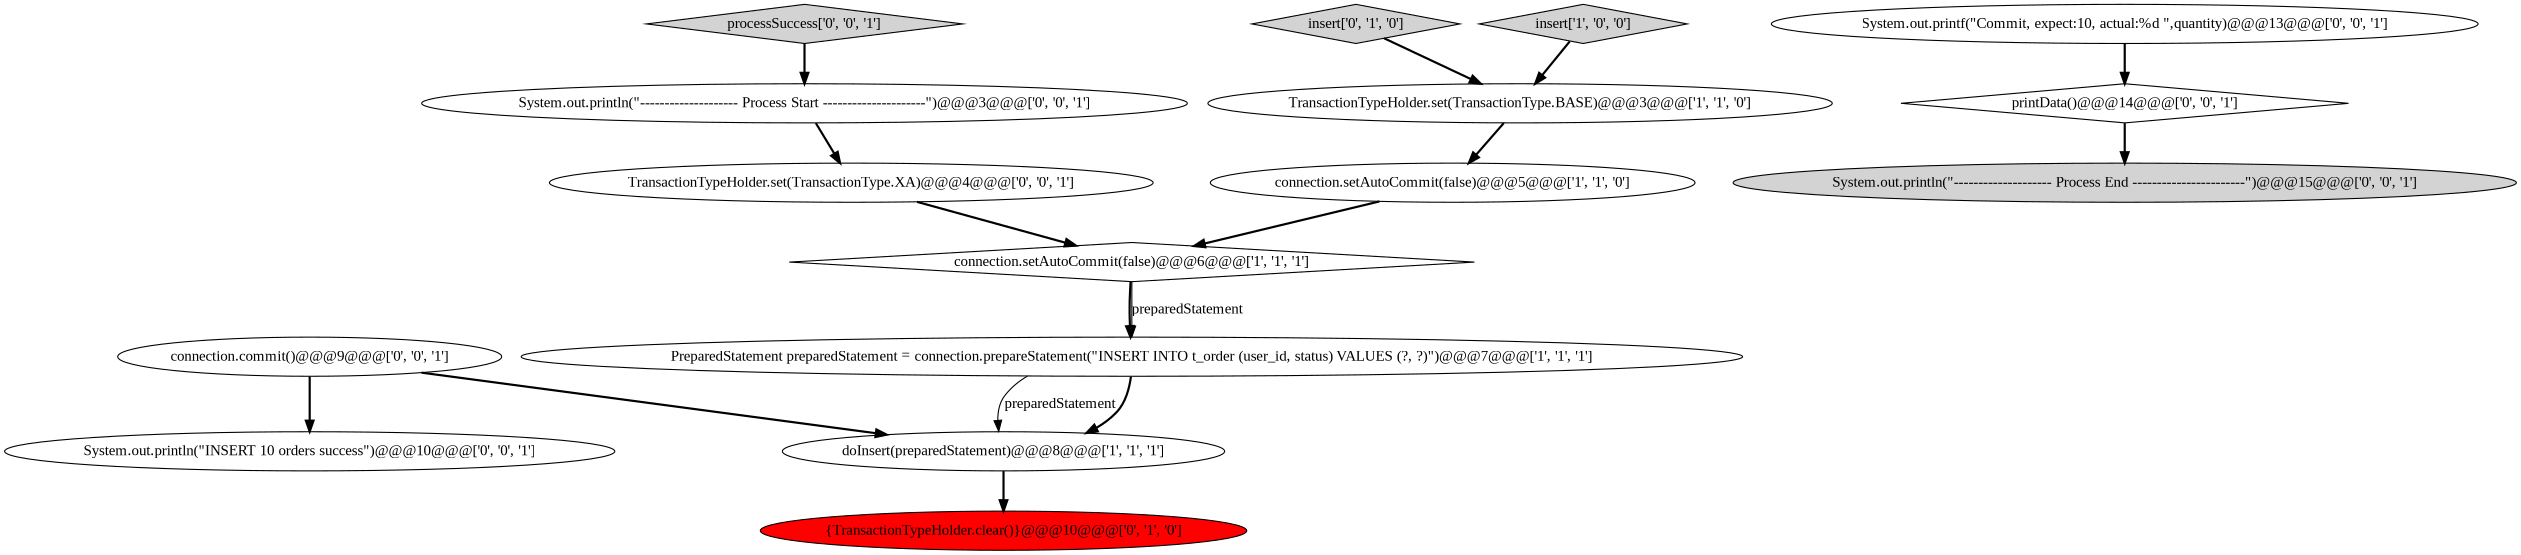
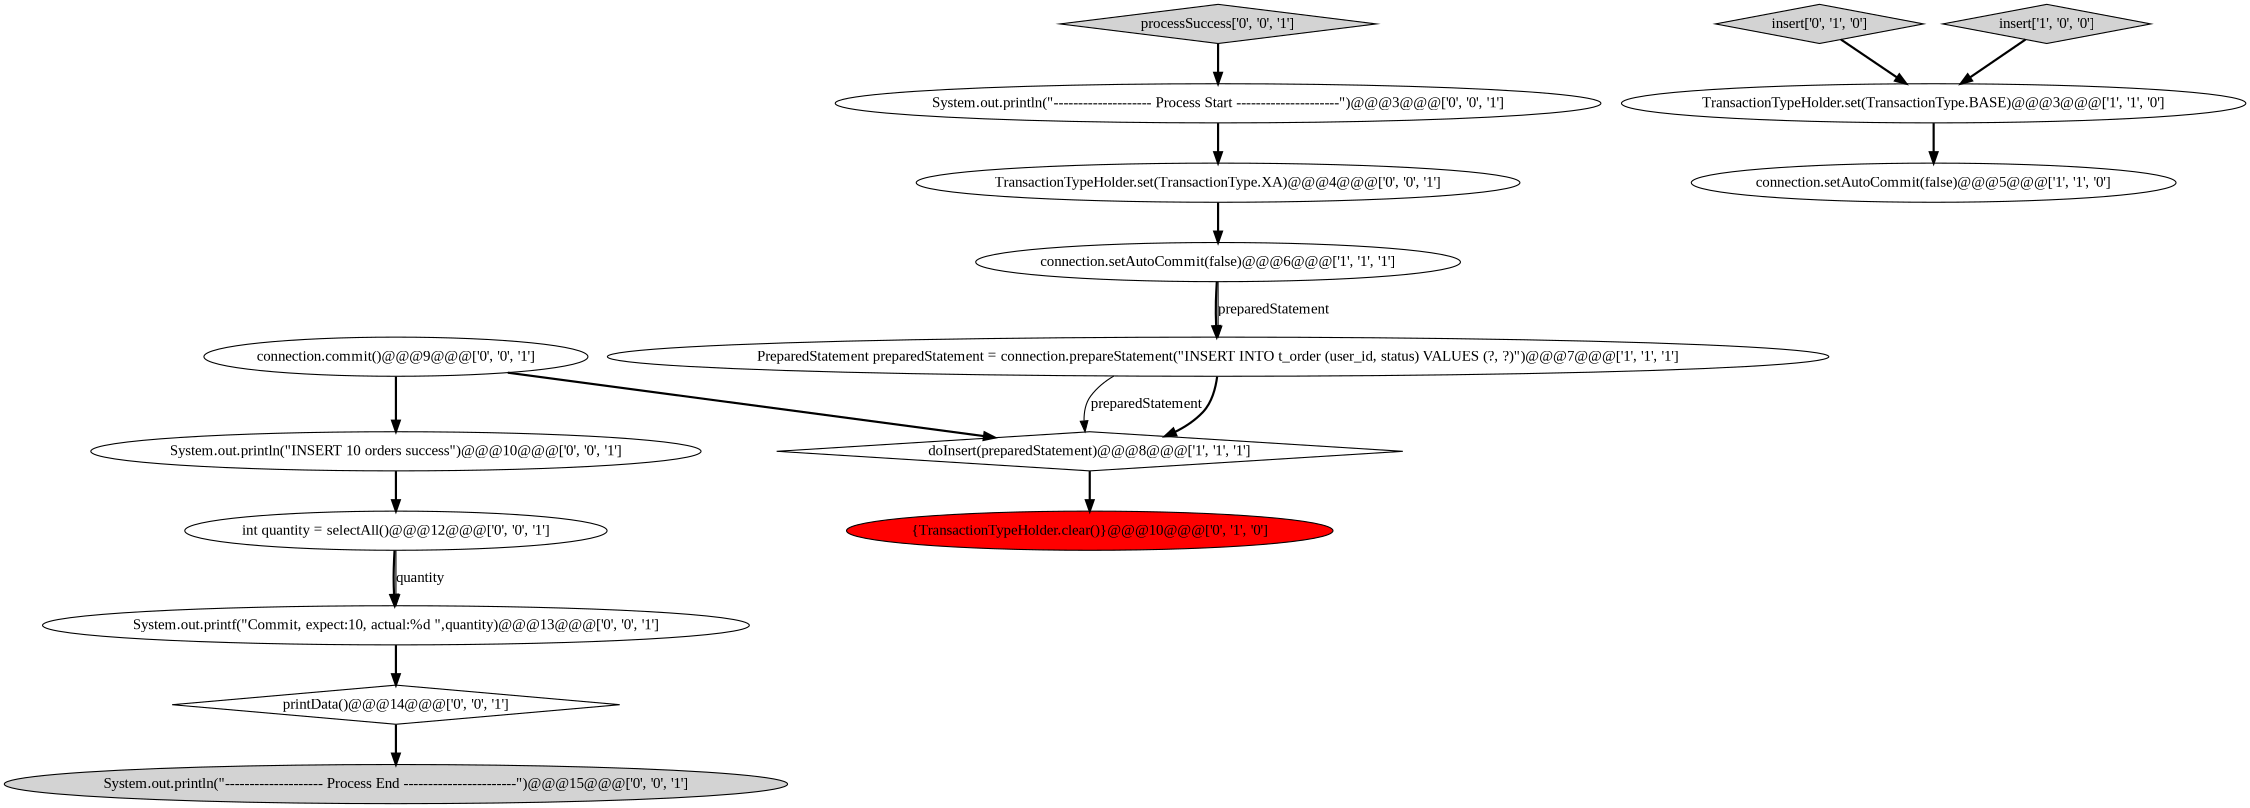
(1292, 222) -> none
(1132, 262) -> (1218, 262)
(1004, 451) -> (1090, 451)
none -> (396, 531)
